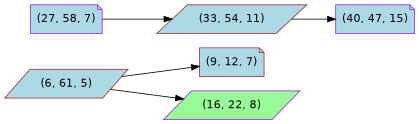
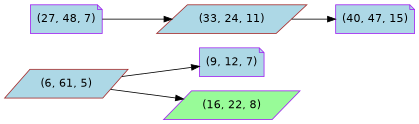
(66, 19) -> (66, 19)
(232, 19) -> (232, 19)
(232, 62) -> (232, 62)
